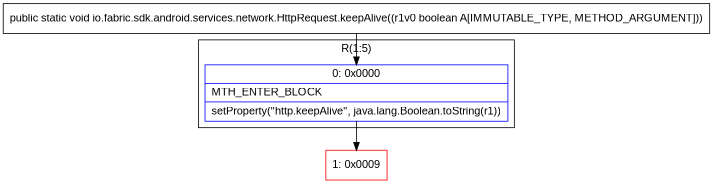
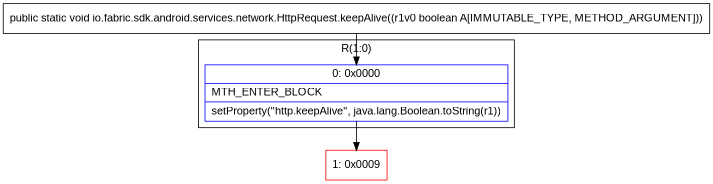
(356, 49) -> (356, 49)
